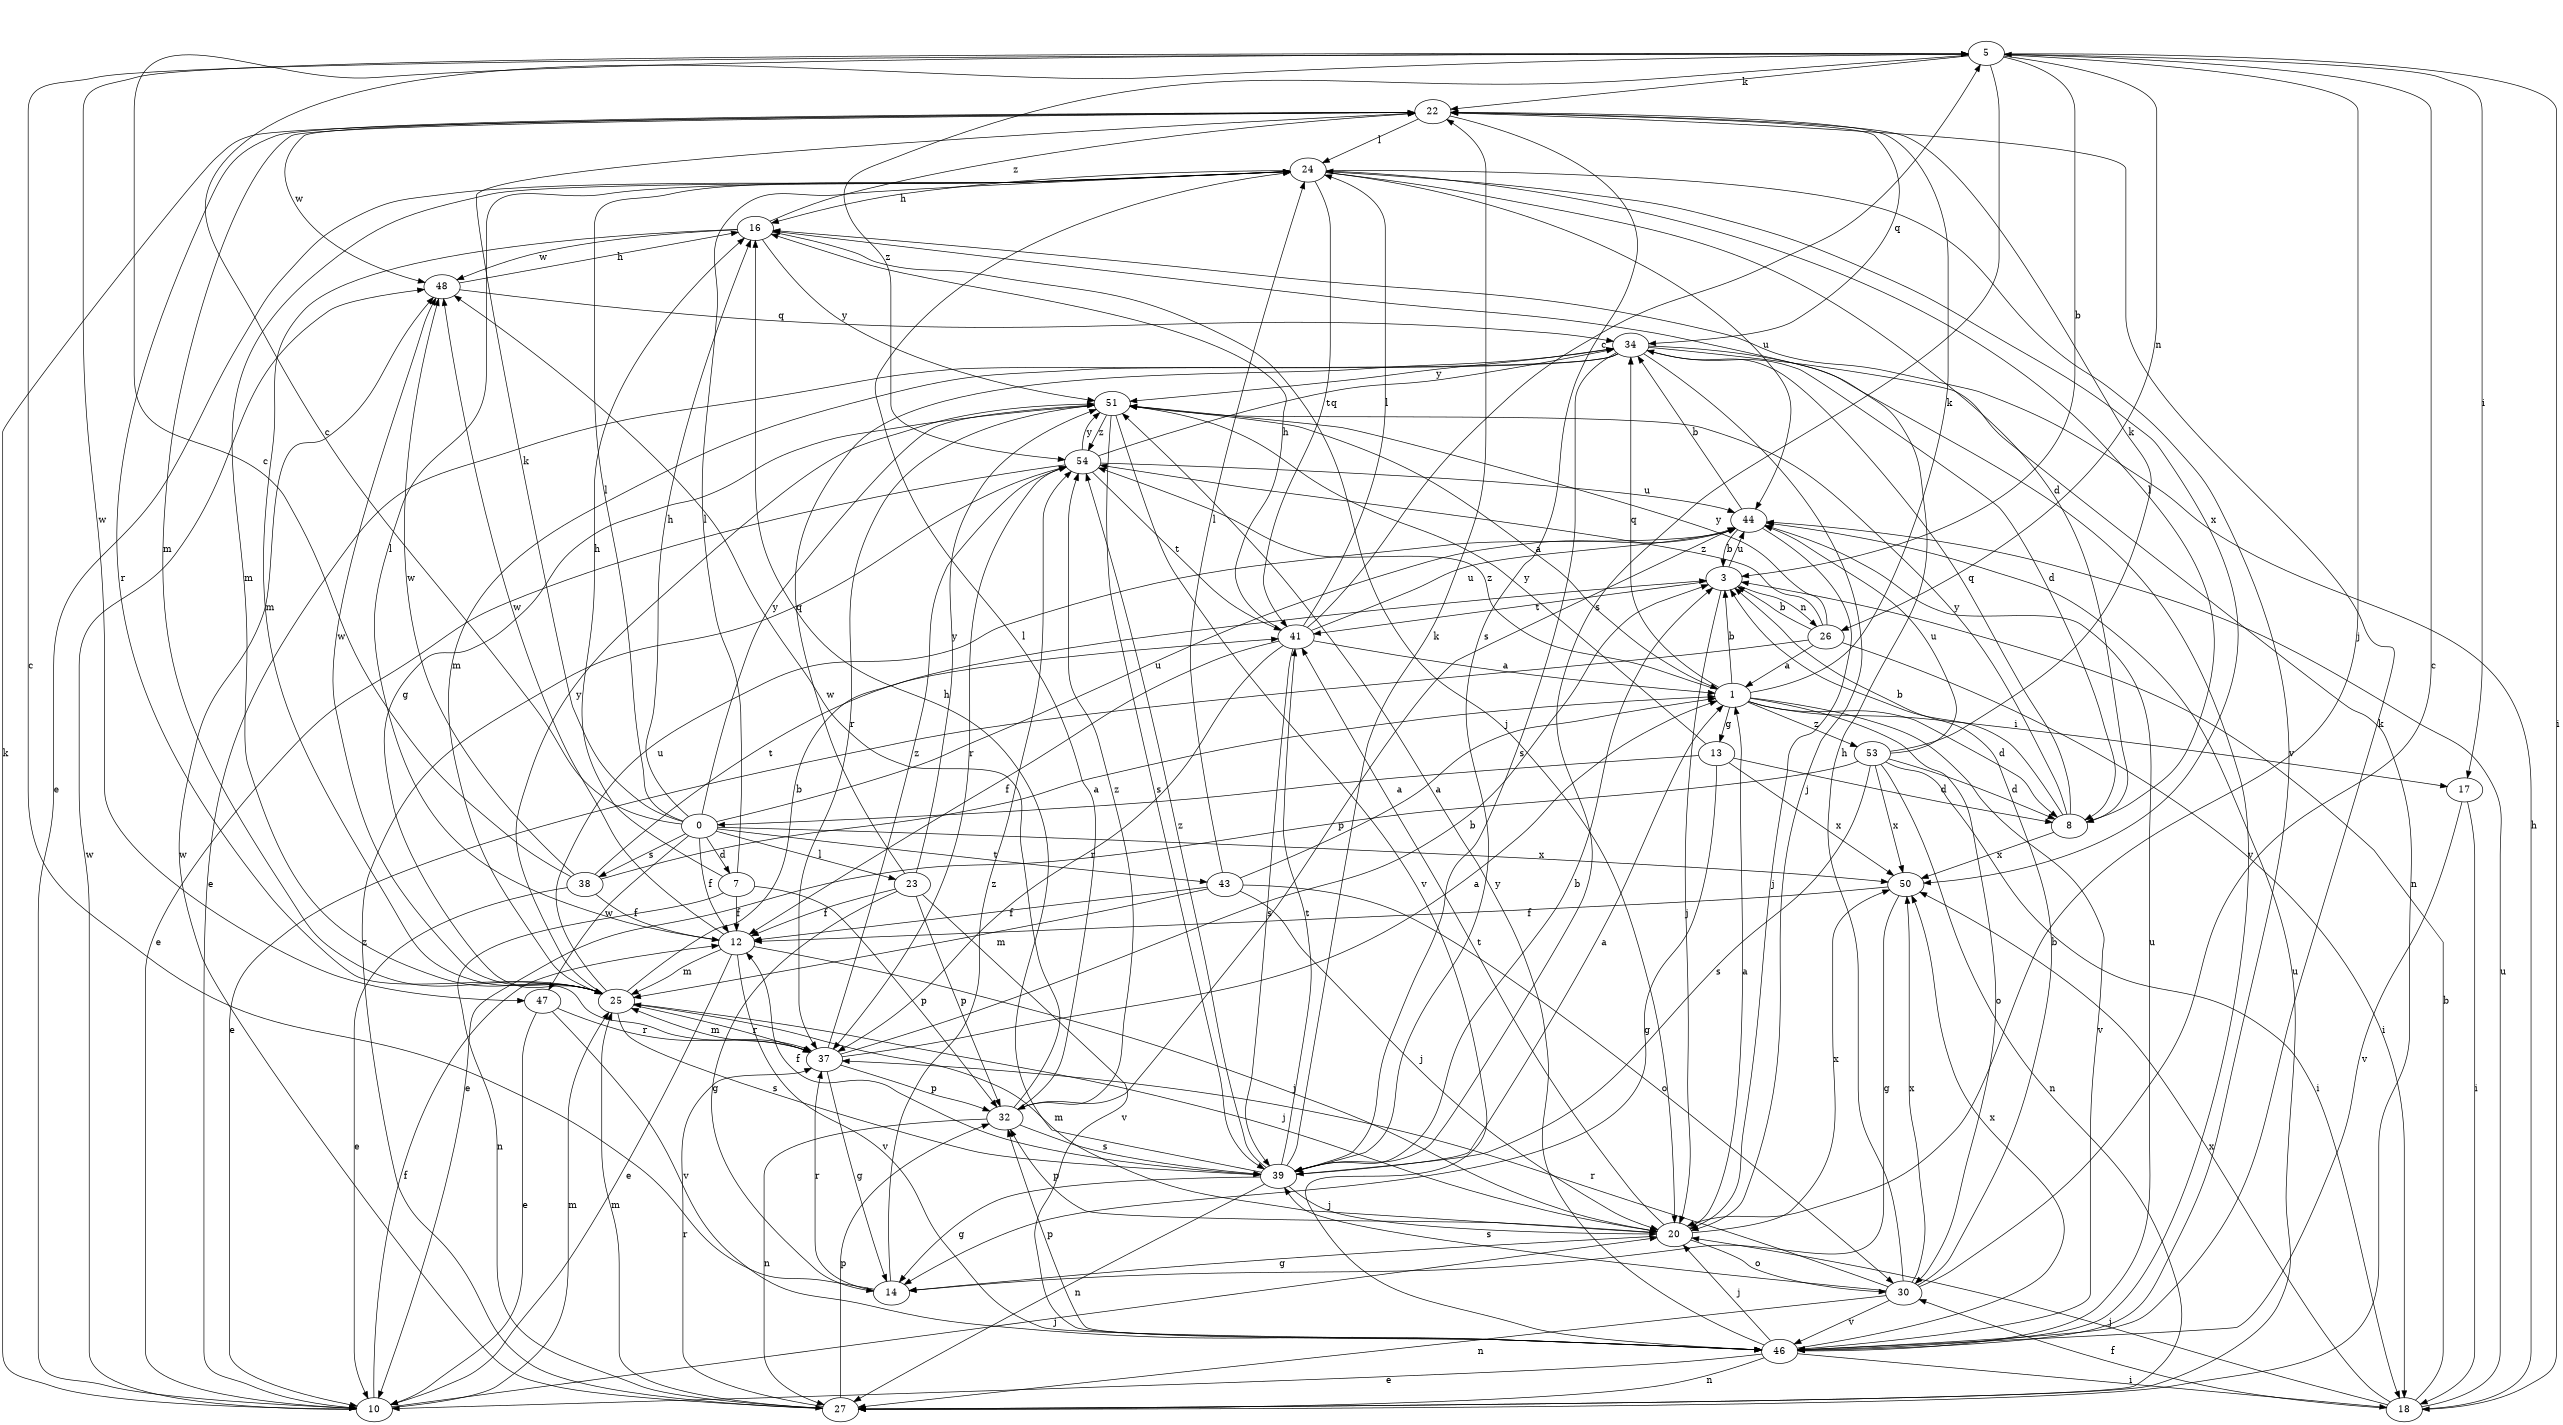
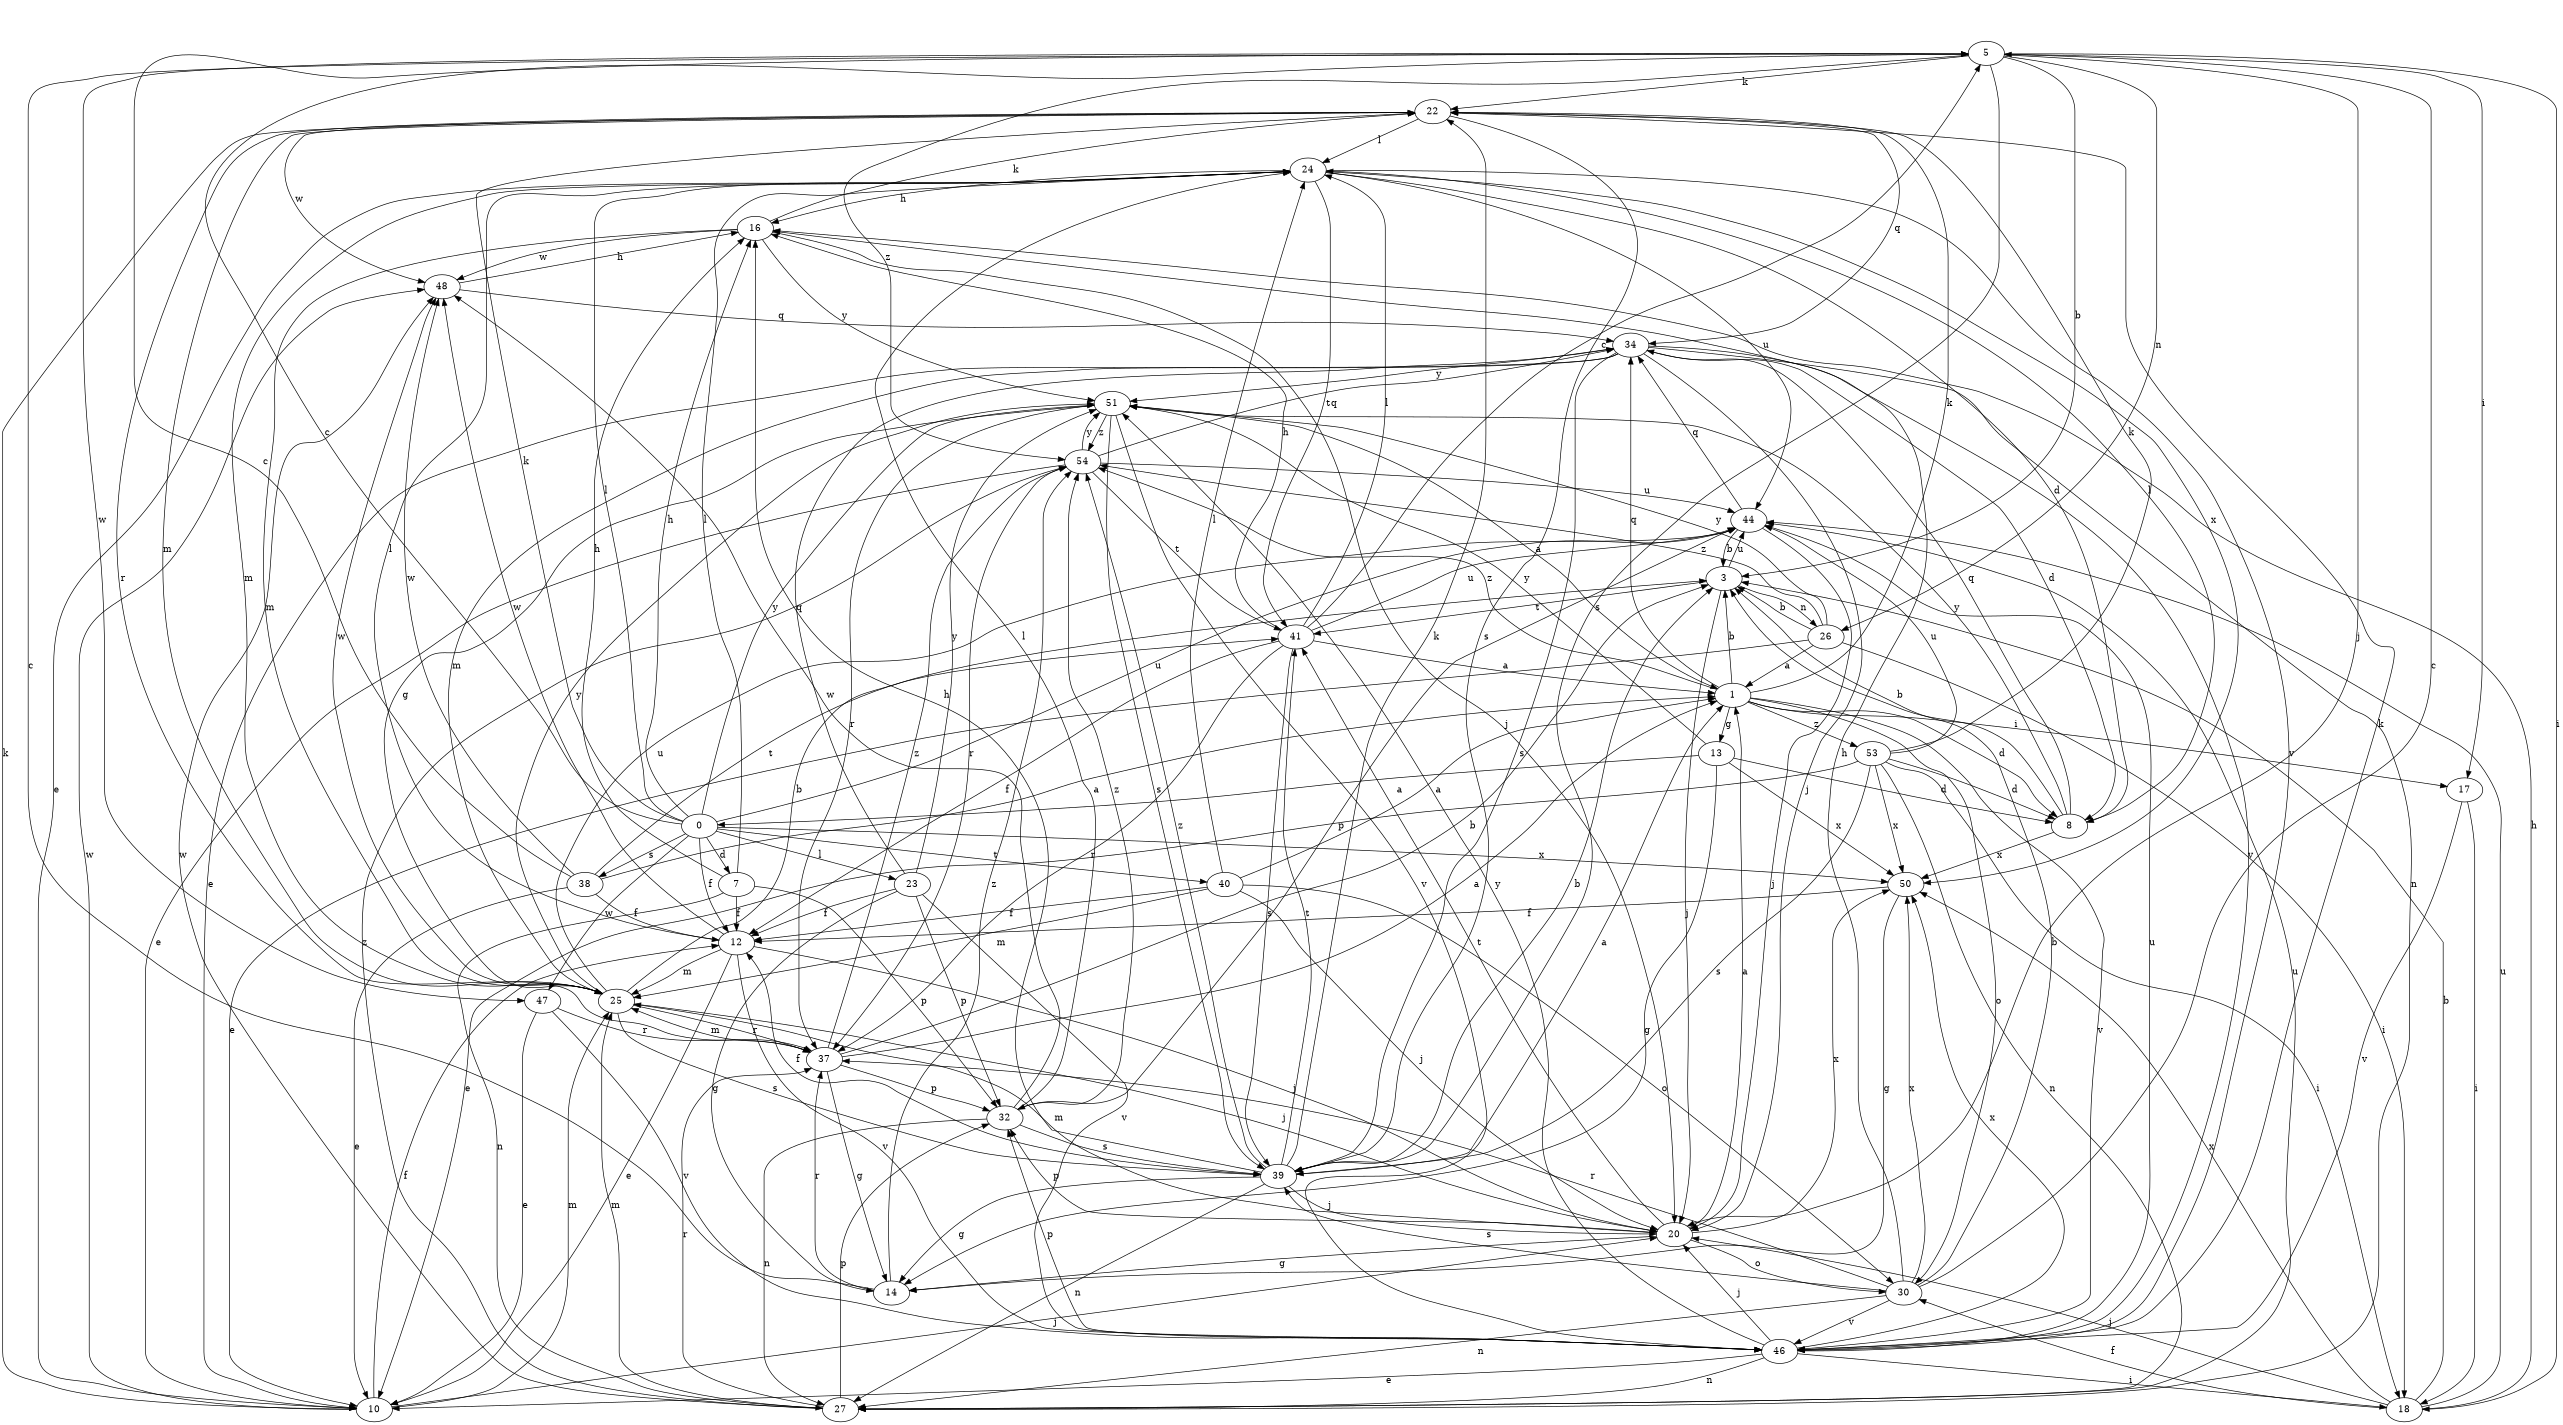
(1016, 170) -> (1016, 170)
(1696, 433) -> (1696, 433)
(1225, 884) -> (1225, 884)
